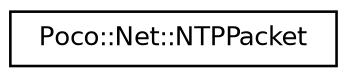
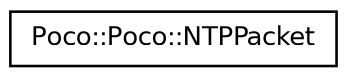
(173, 39) -> (173, 39)
